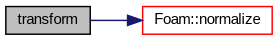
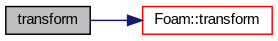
(207, 20) -> (207, 20)
